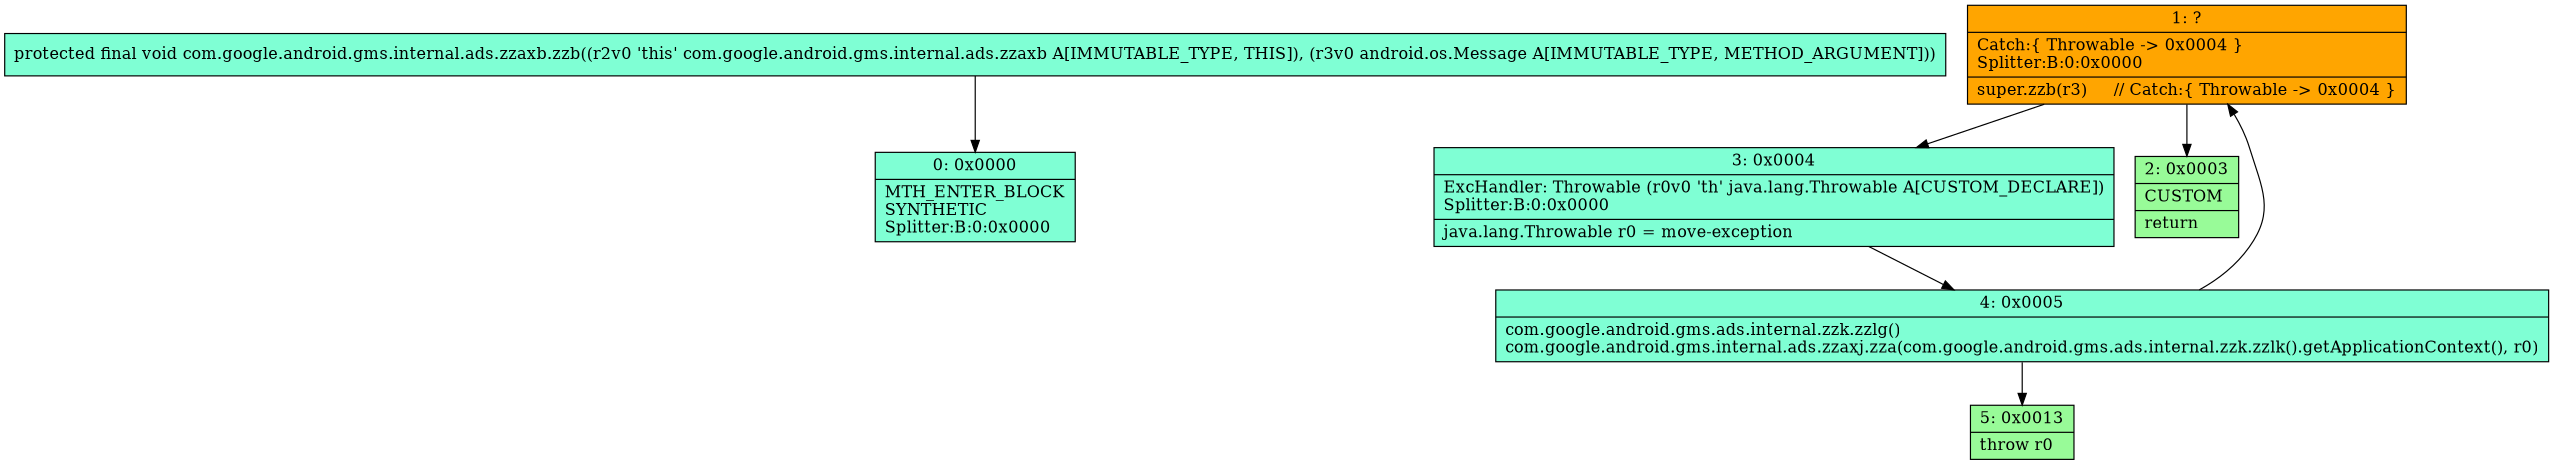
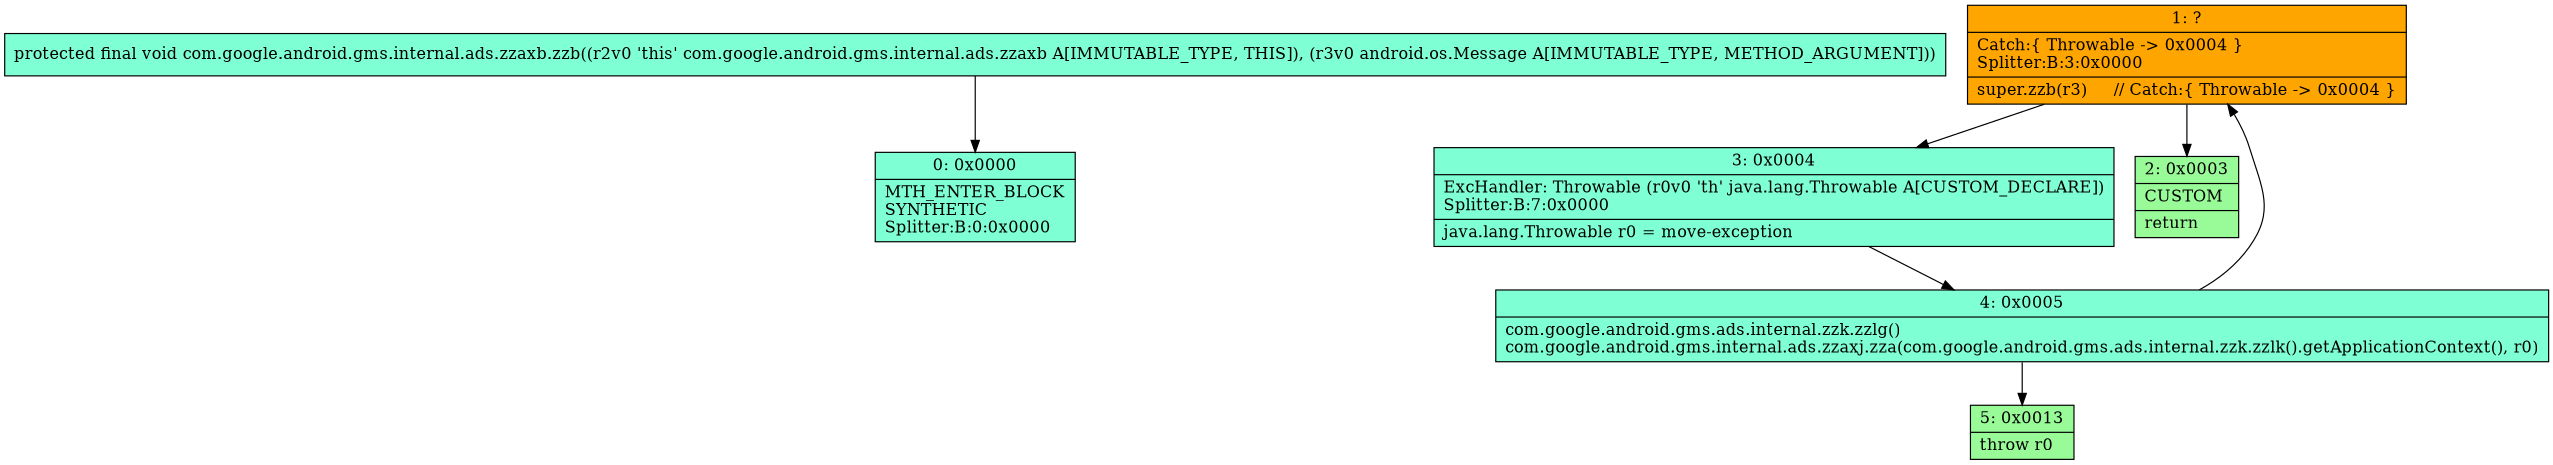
(2060, 63) -> (2060, 63)
(1527, 205) -> (1527, 205)
